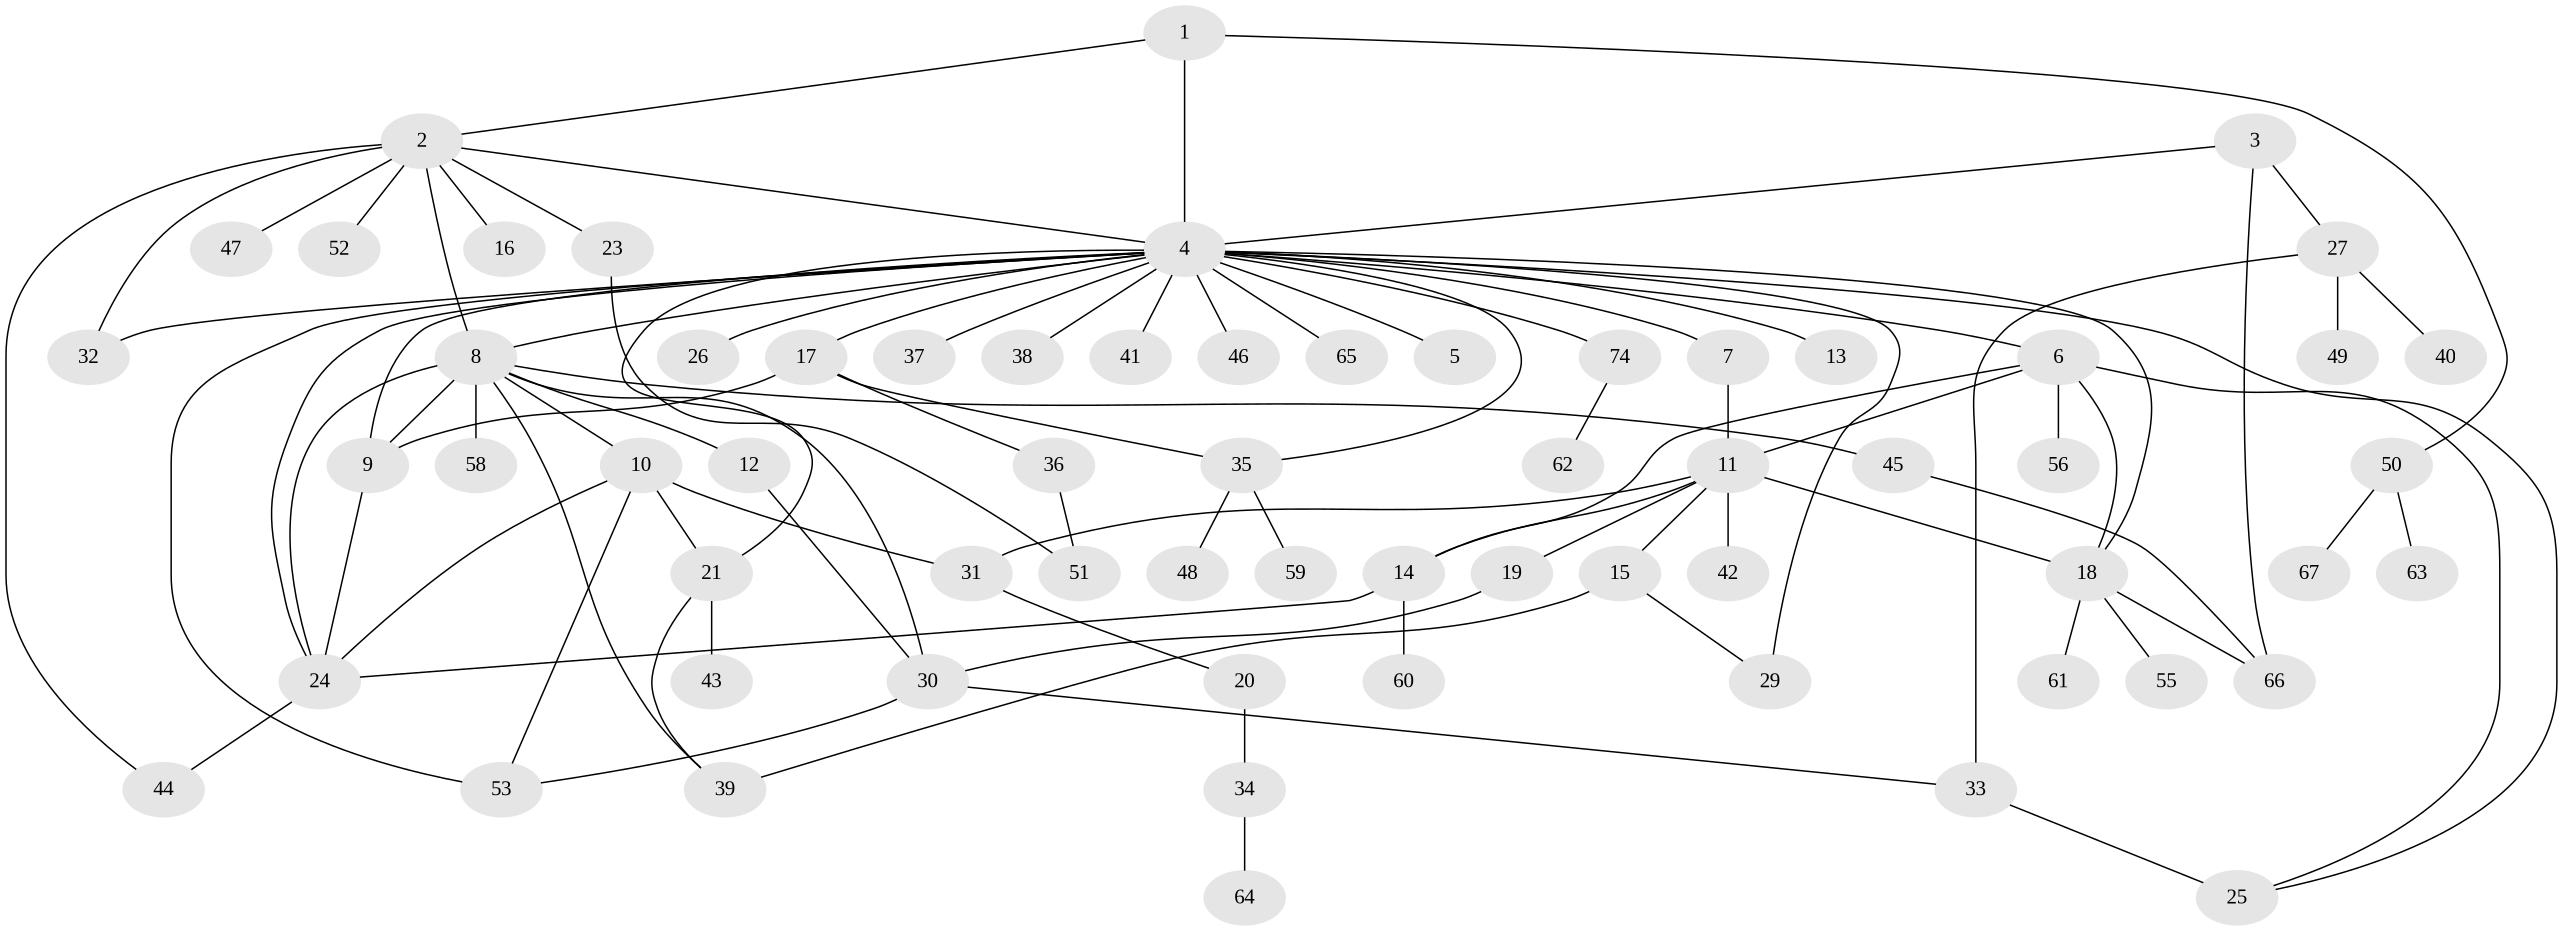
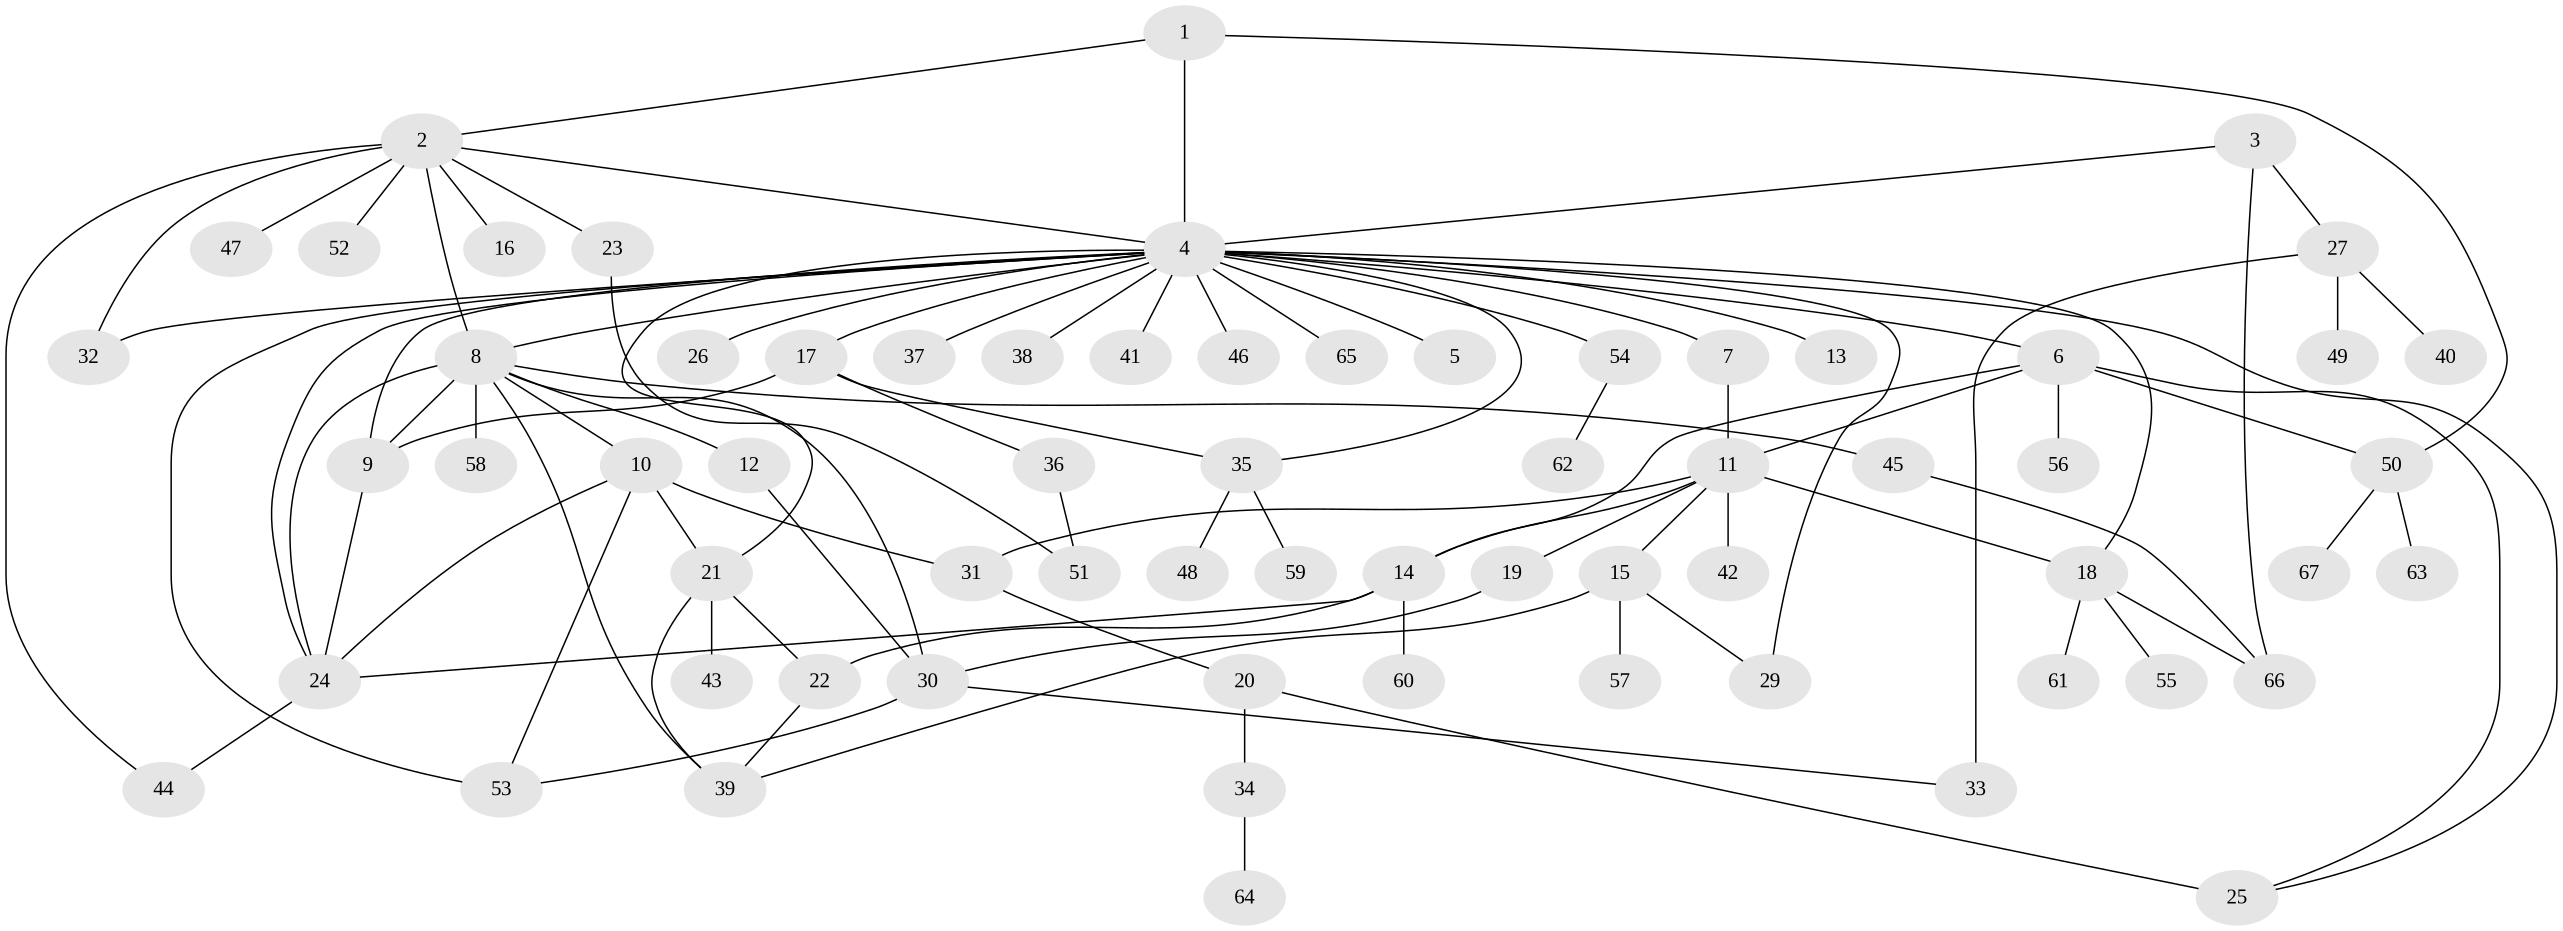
(1620, 357) -> (1620, 357)
(2116, 461) -> (2225, 411)
none -> (820, 682)
none -> (1620, 682)
(2107, 844) -> (1740, 794)
